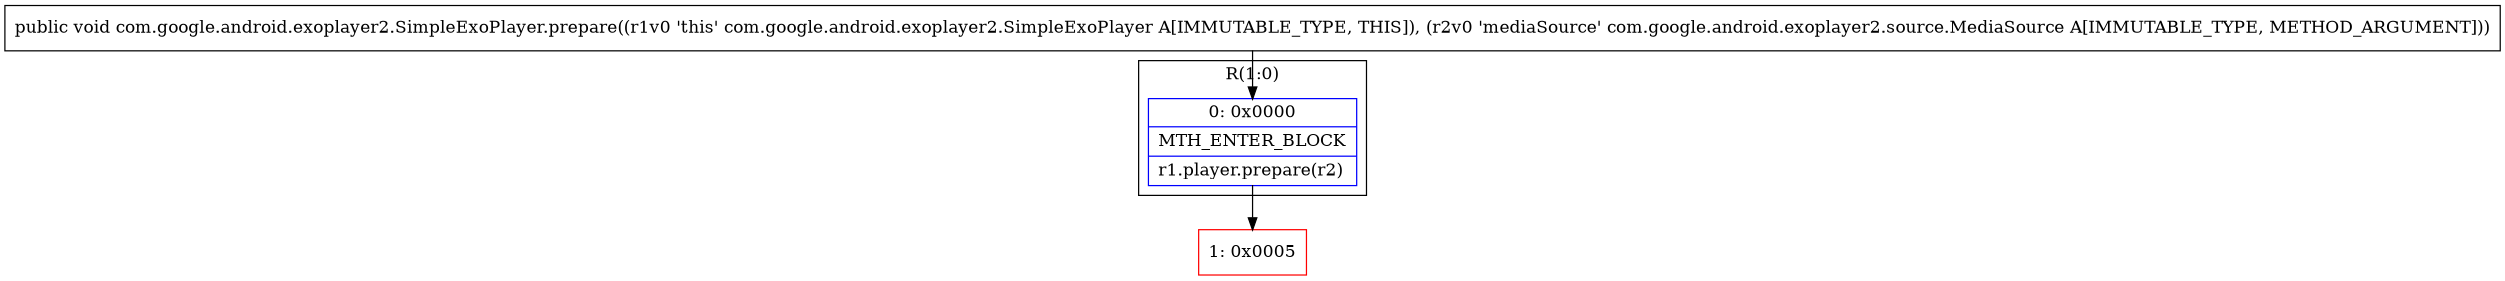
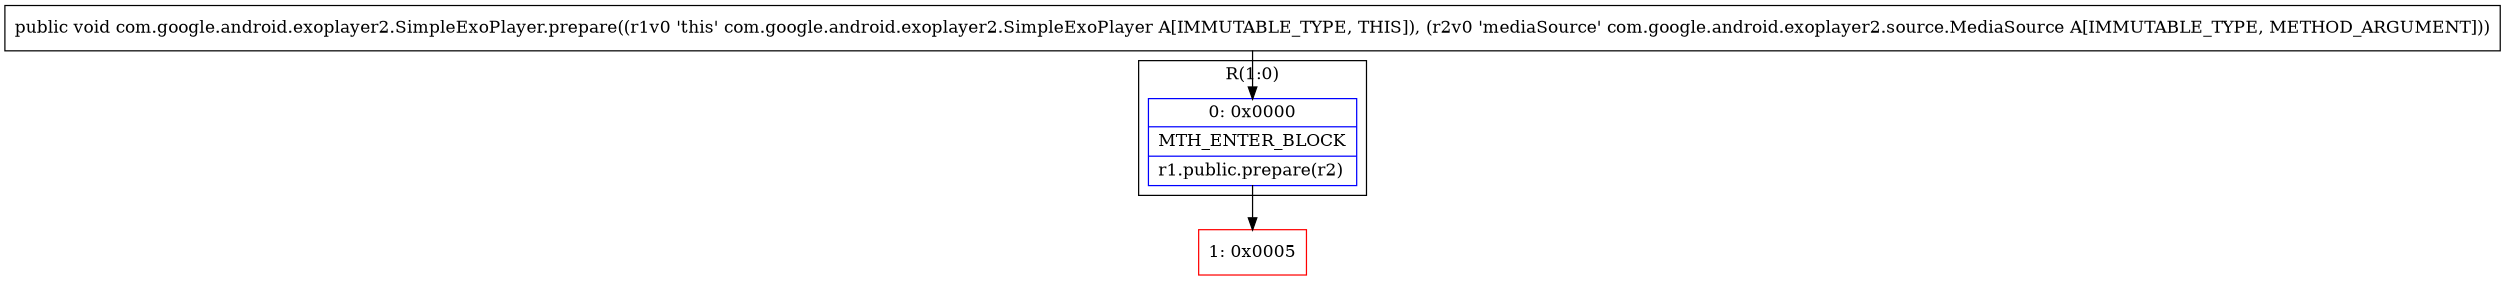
(1251, 170) -> (1251, 170)
